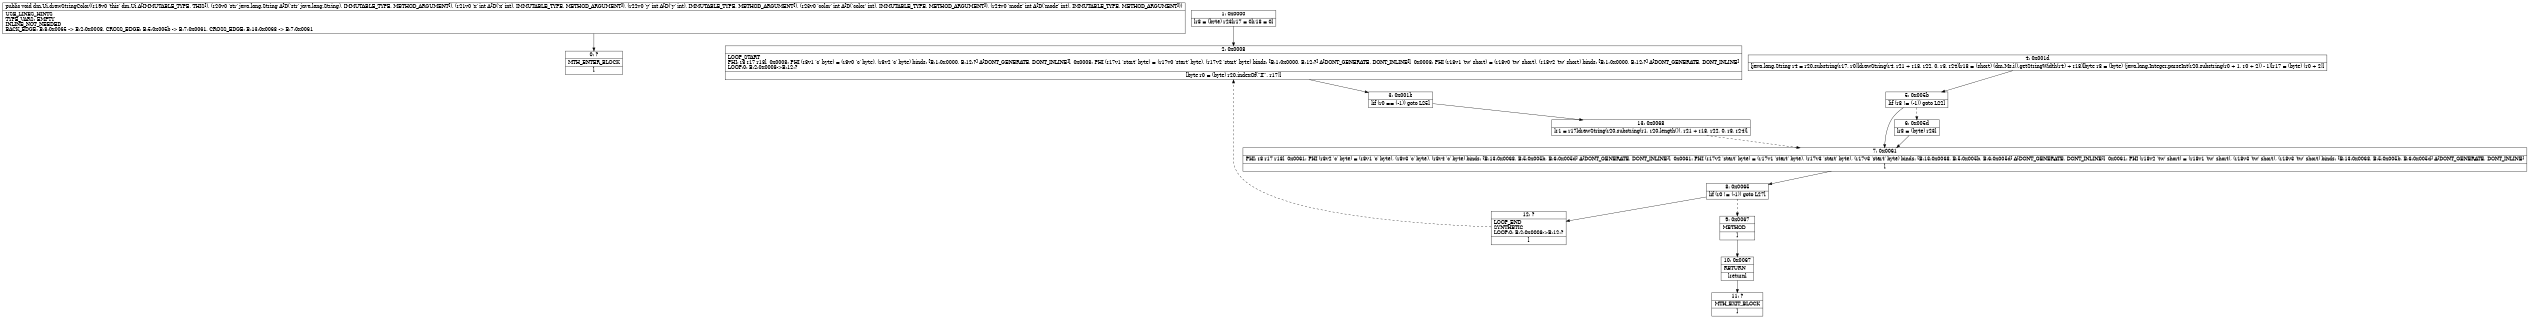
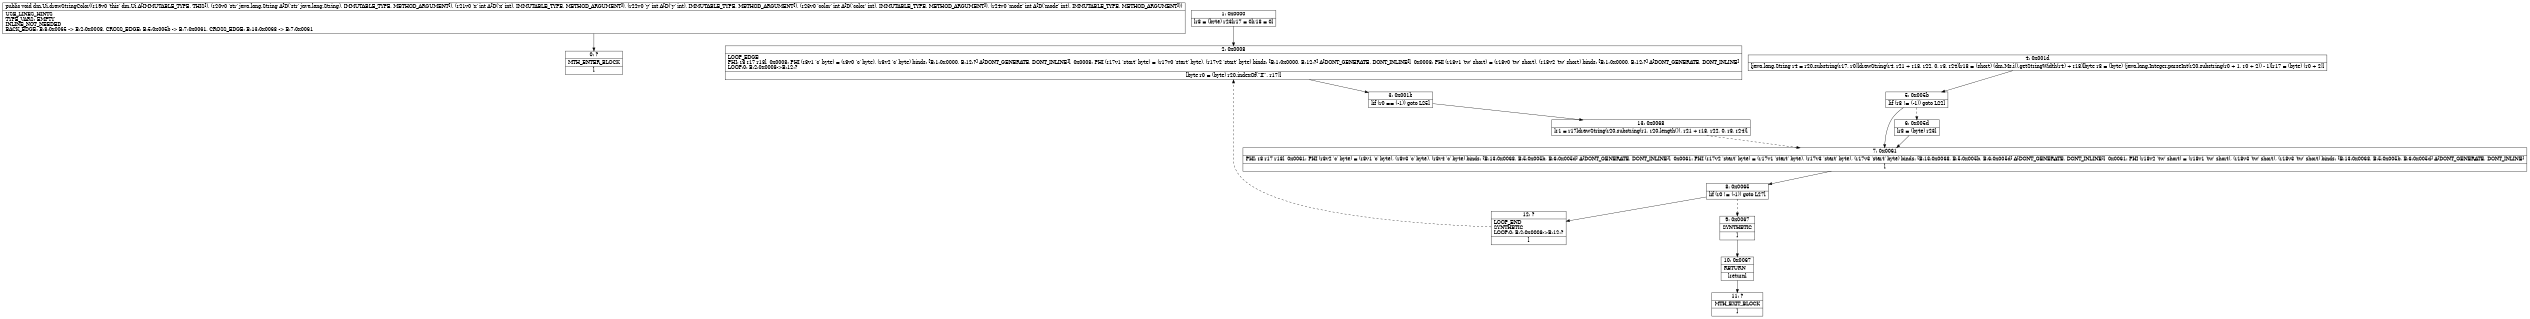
(744, 57) -> (743, 57)
(1734, 228) -> (1737, 228)
